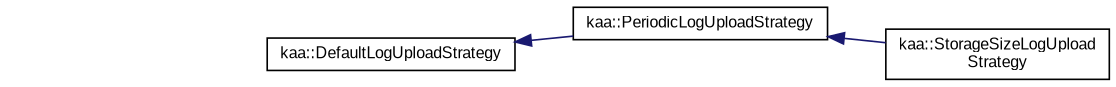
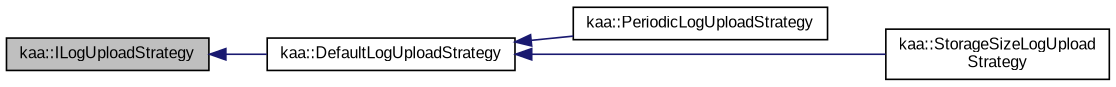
(865, 41) -> (709, 54)
none -> (108, 54)
